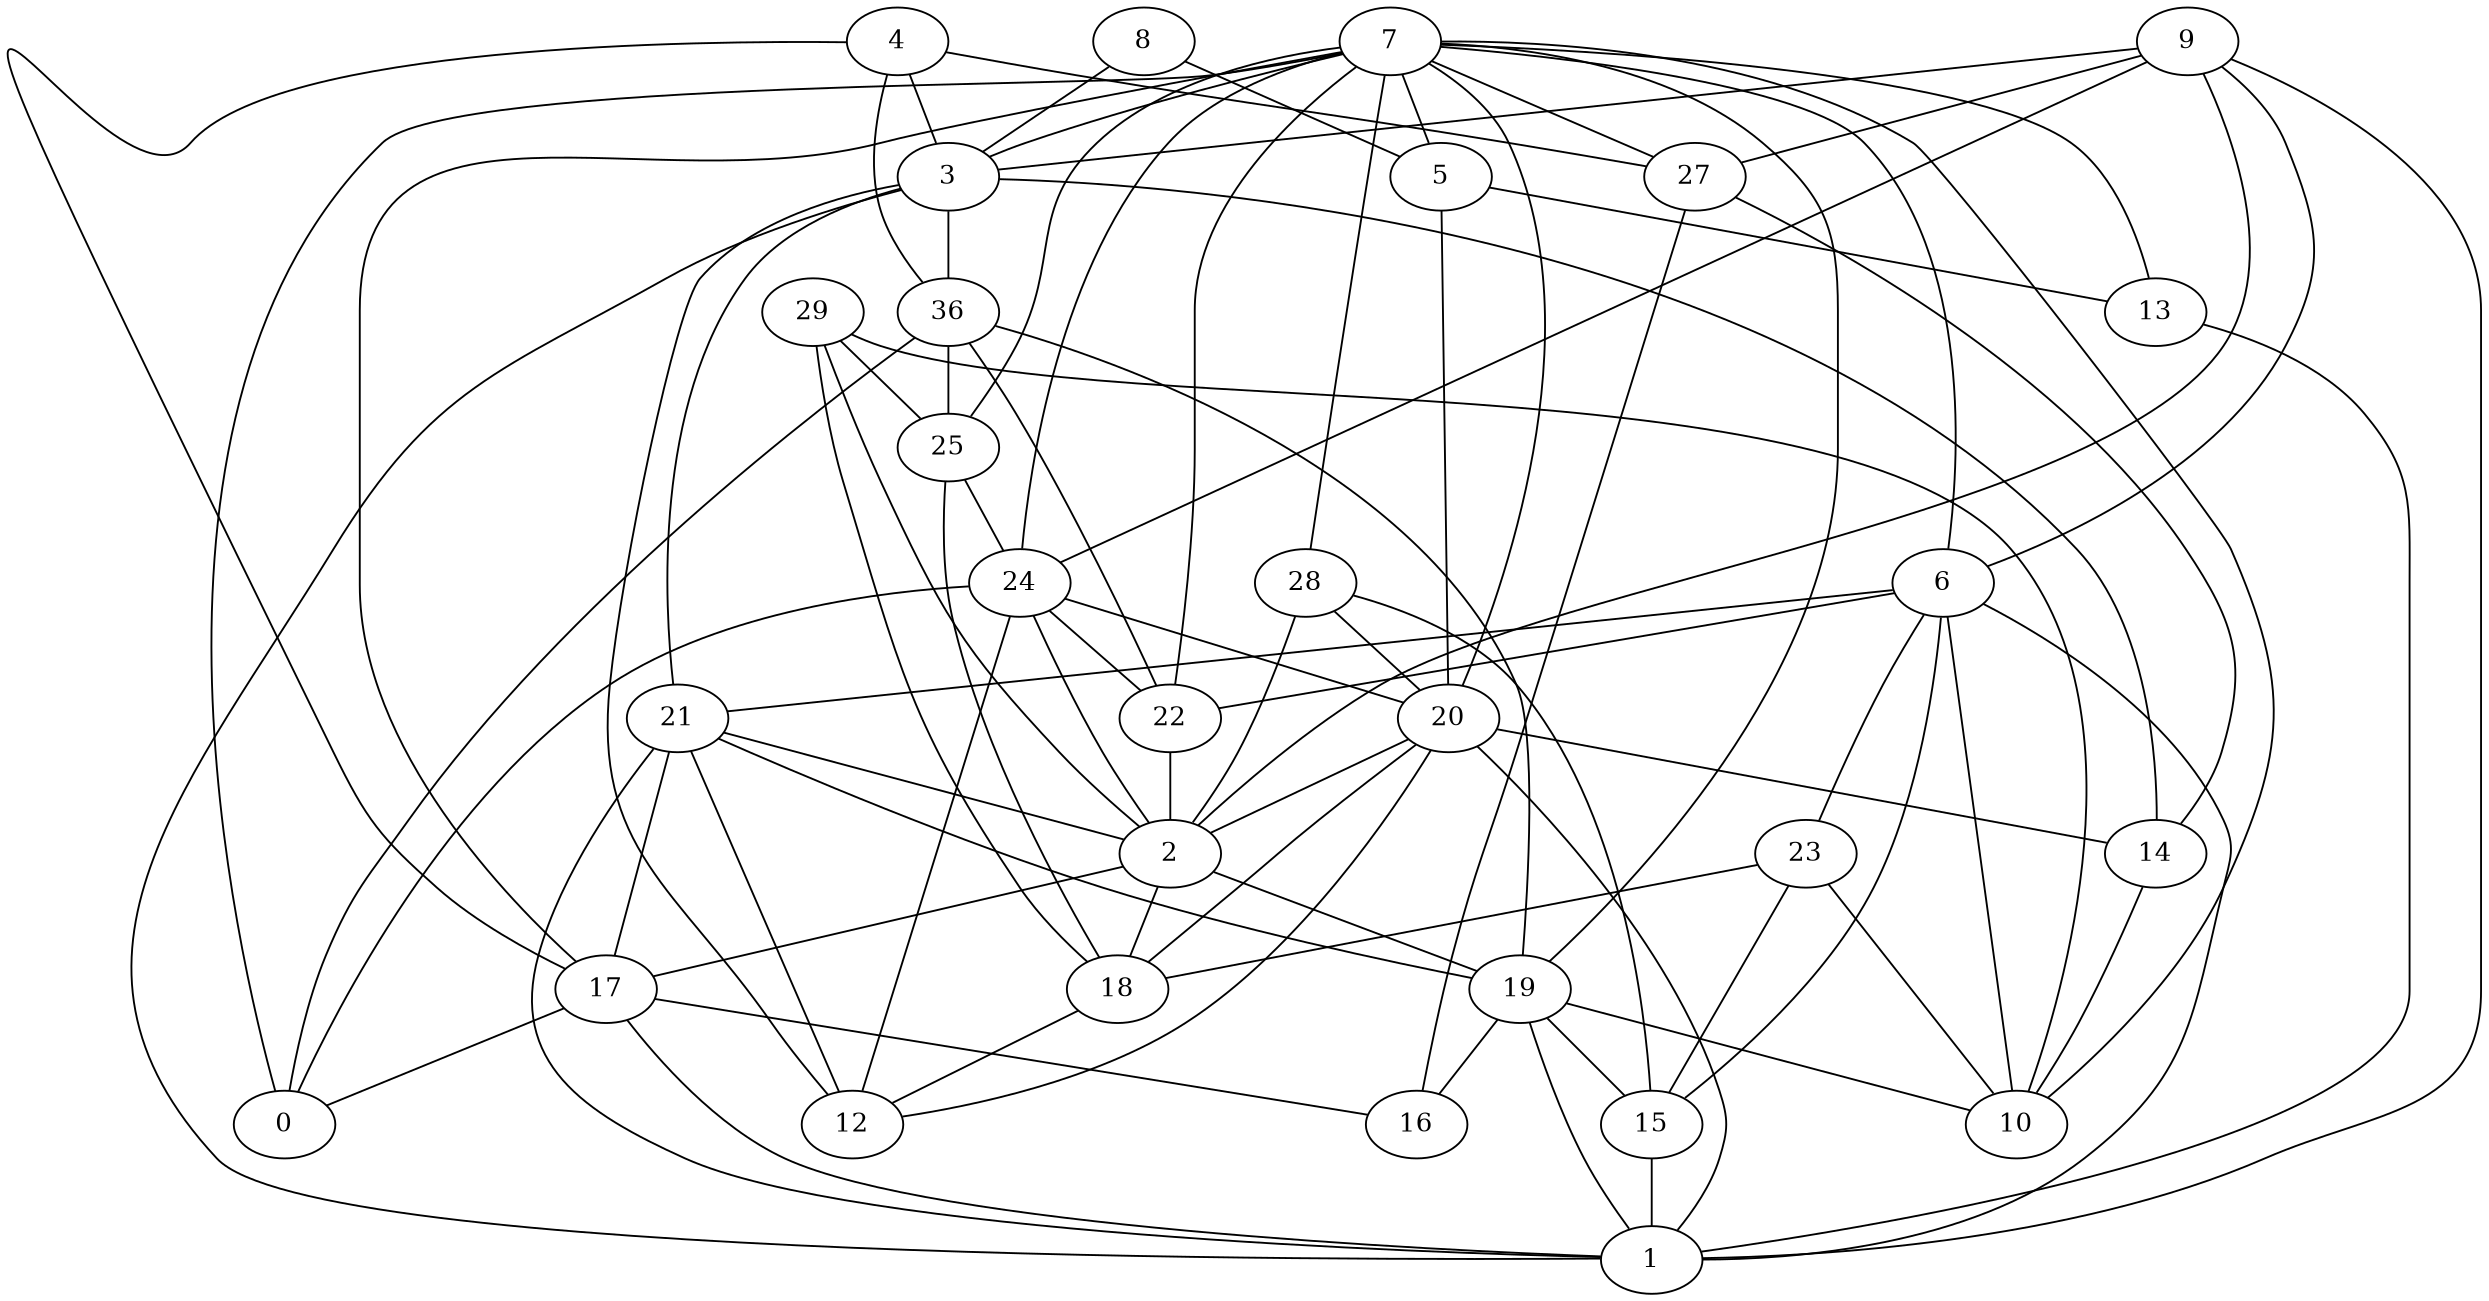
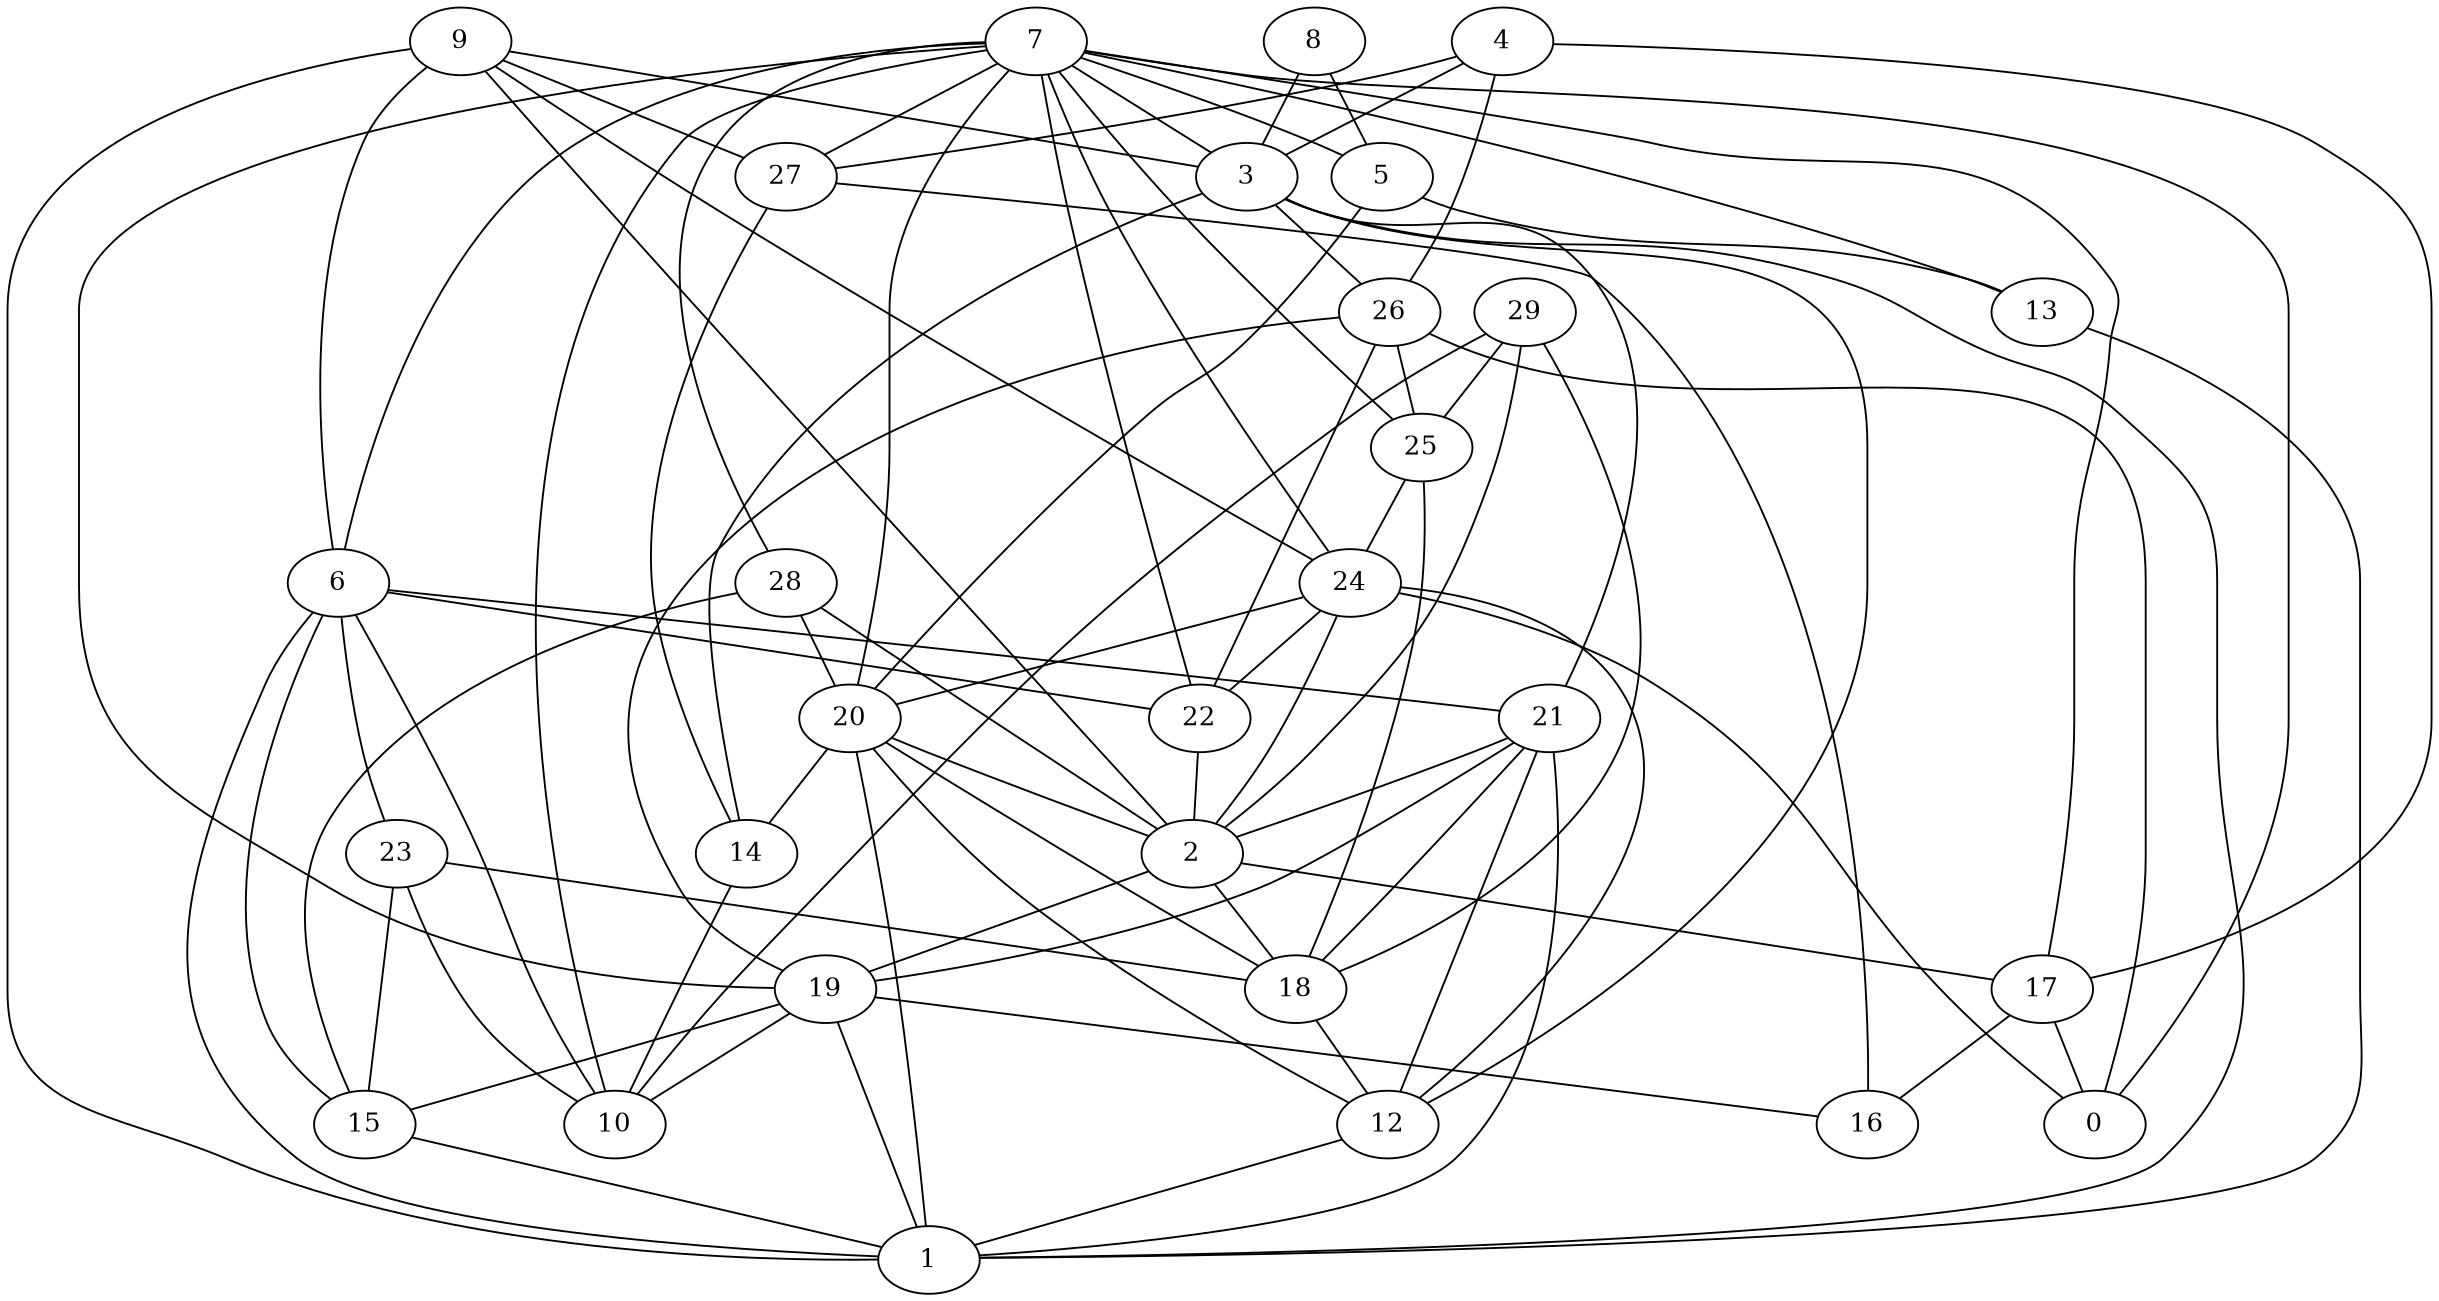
(948, 312) -> (1390, 312)
(638, 869) -> (1424, 855)
(1007, 1210) -> (1159, 1192)
